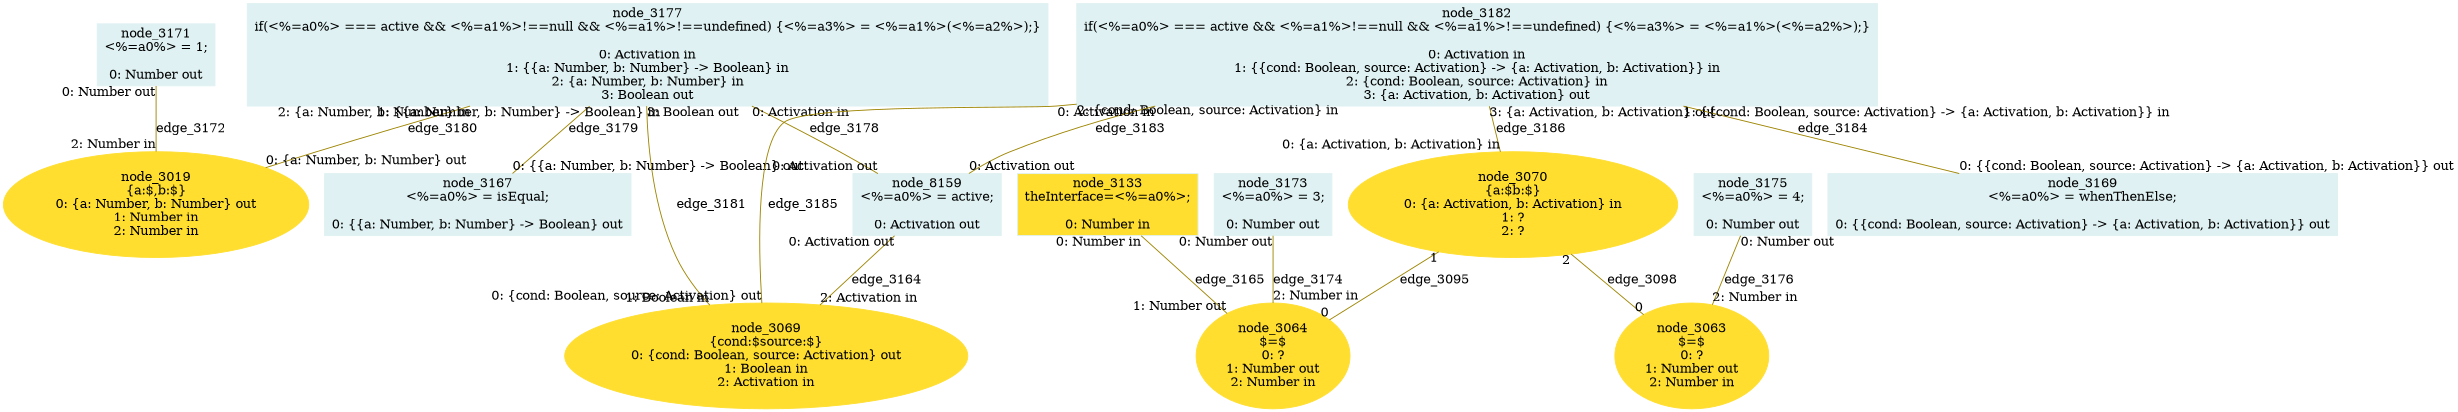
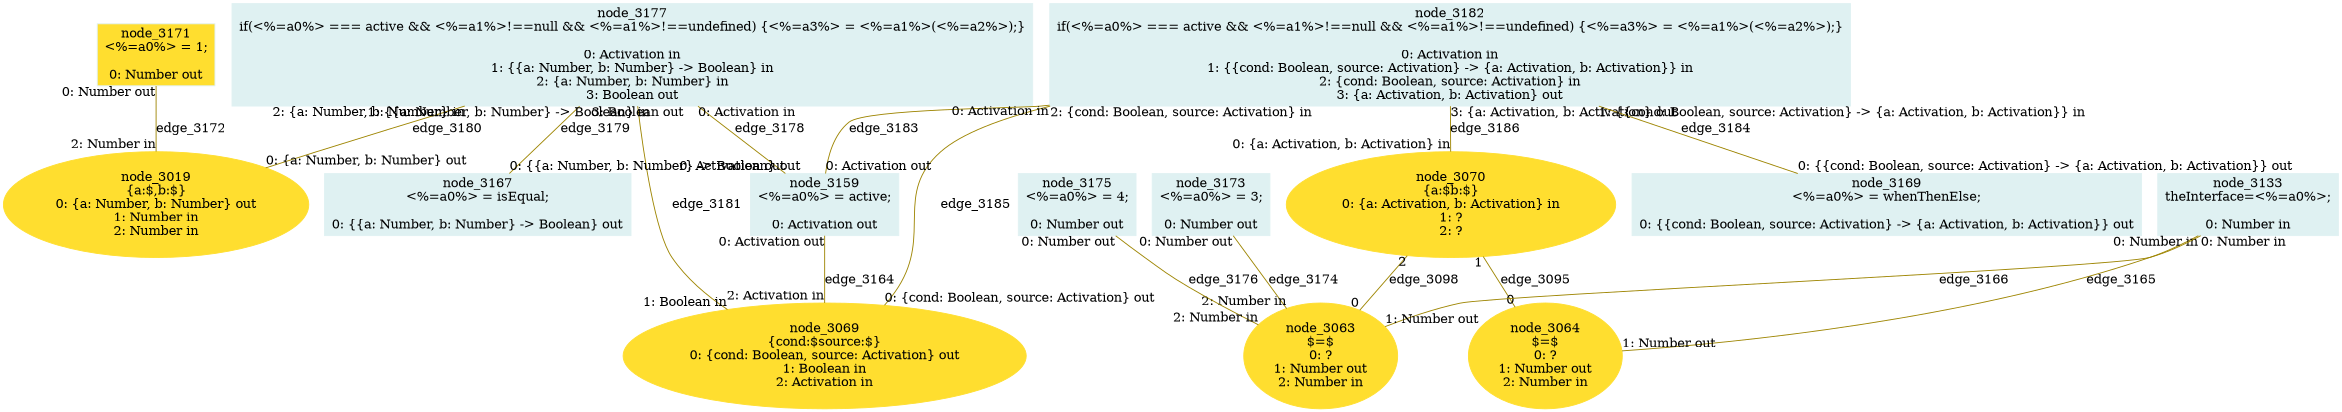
(156, 55) -> (156, 55)
(927, 205) -> (825, 205)
(1108, 205) -> (2248, 205)
(1273, 269) -> (1260, 272)
none -> (1793, 282)
